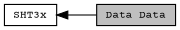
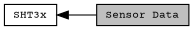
(136, 15) -> (143, 15)
